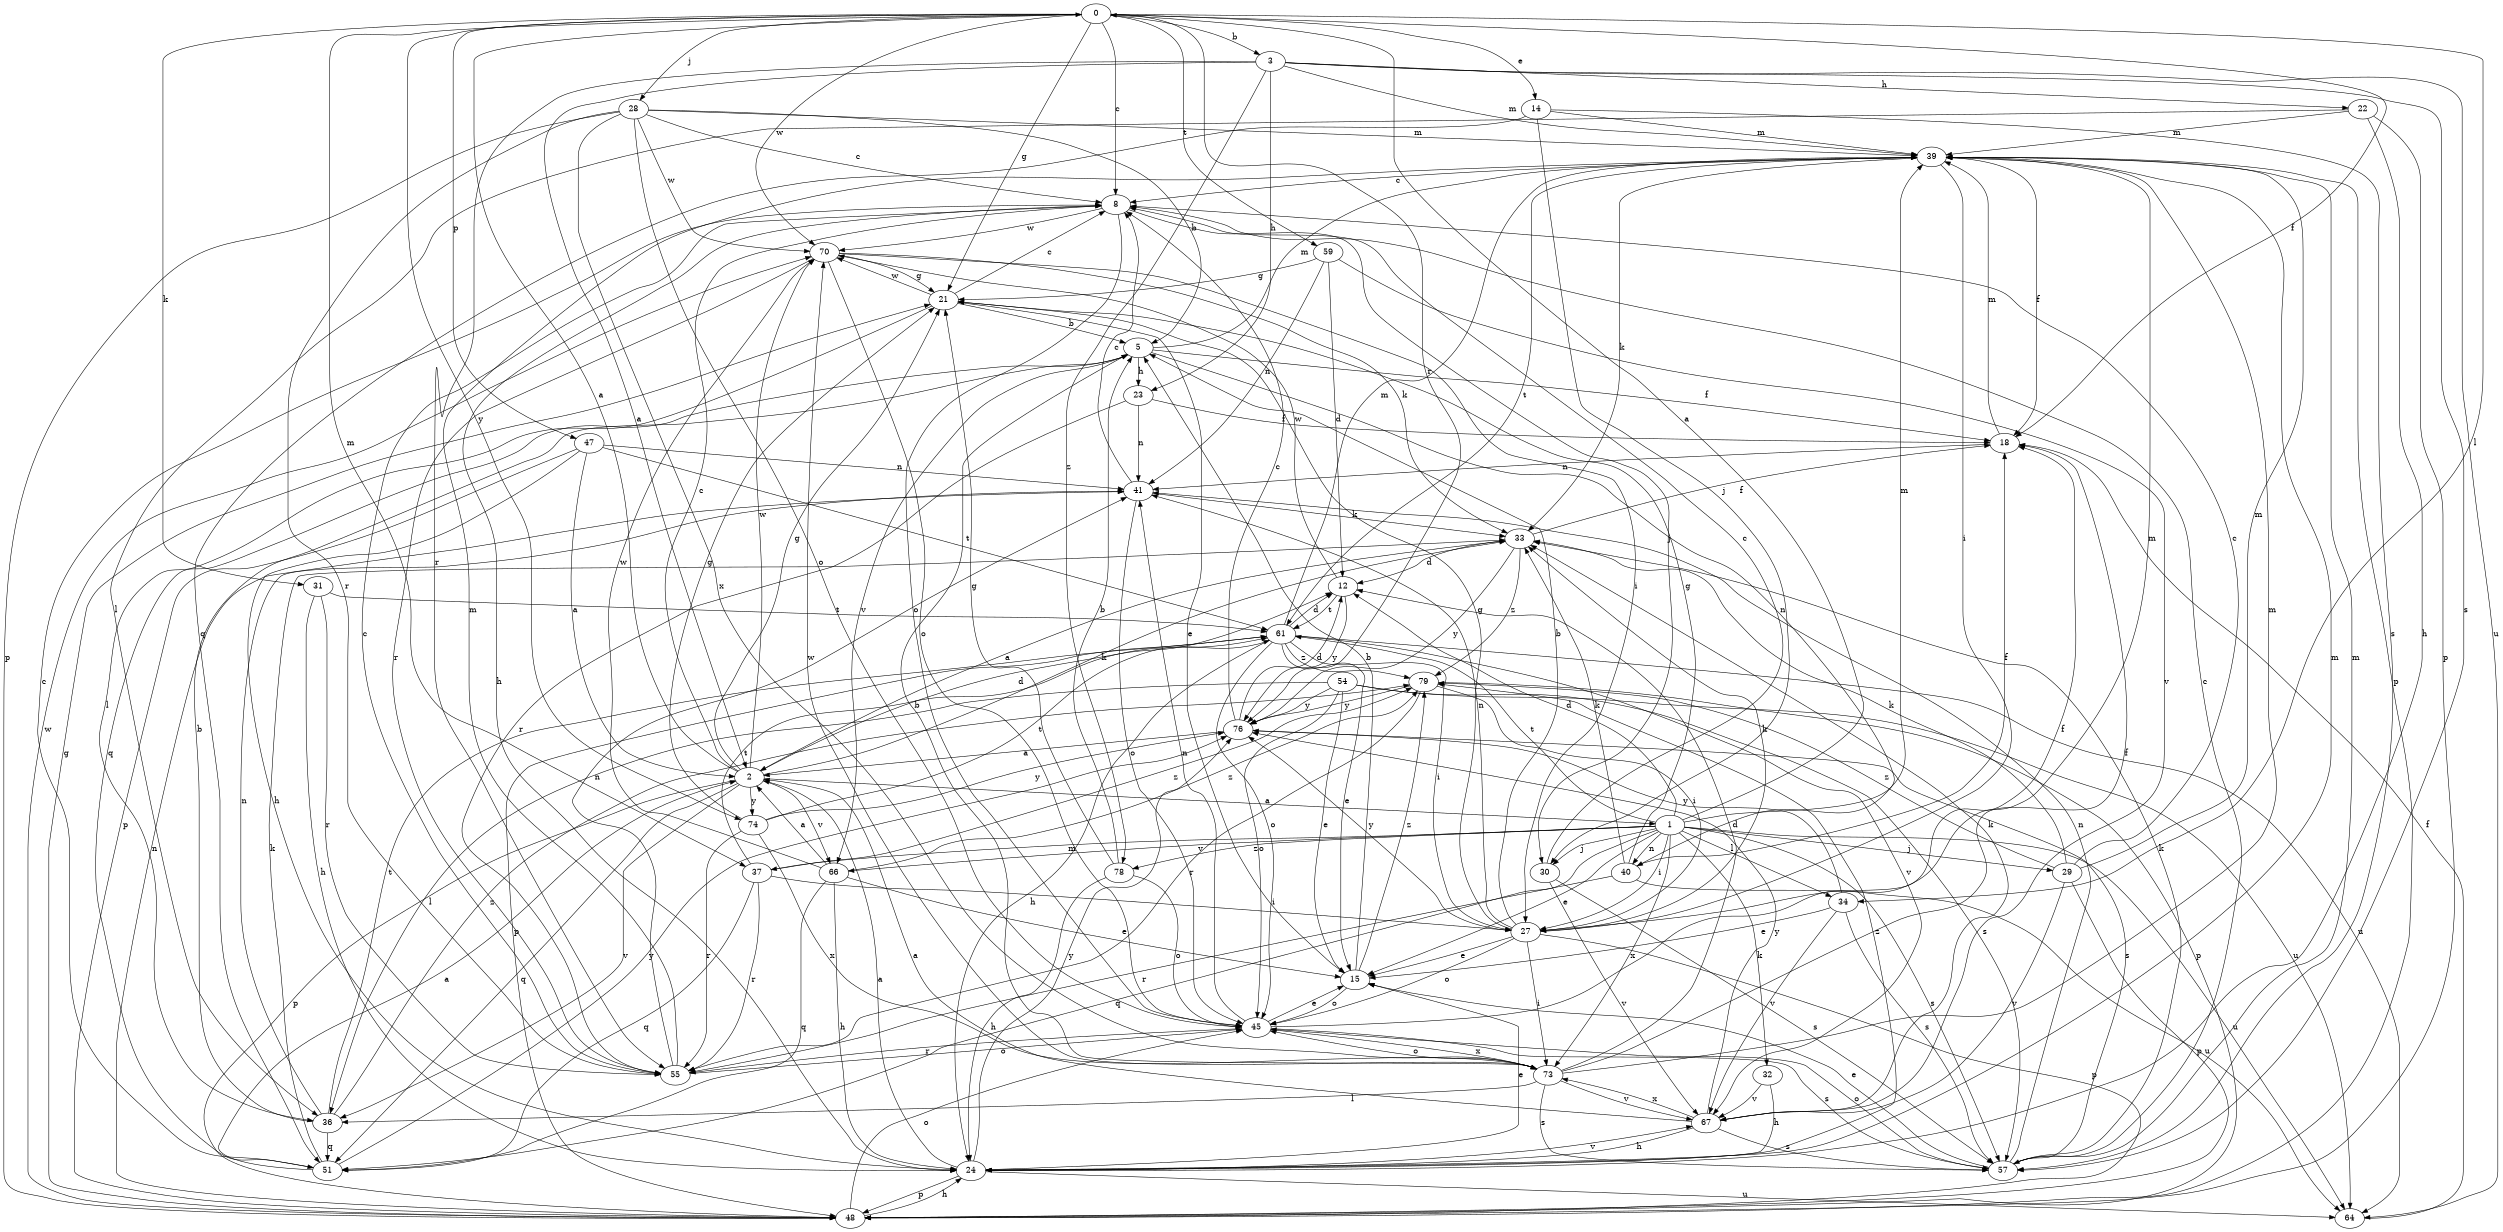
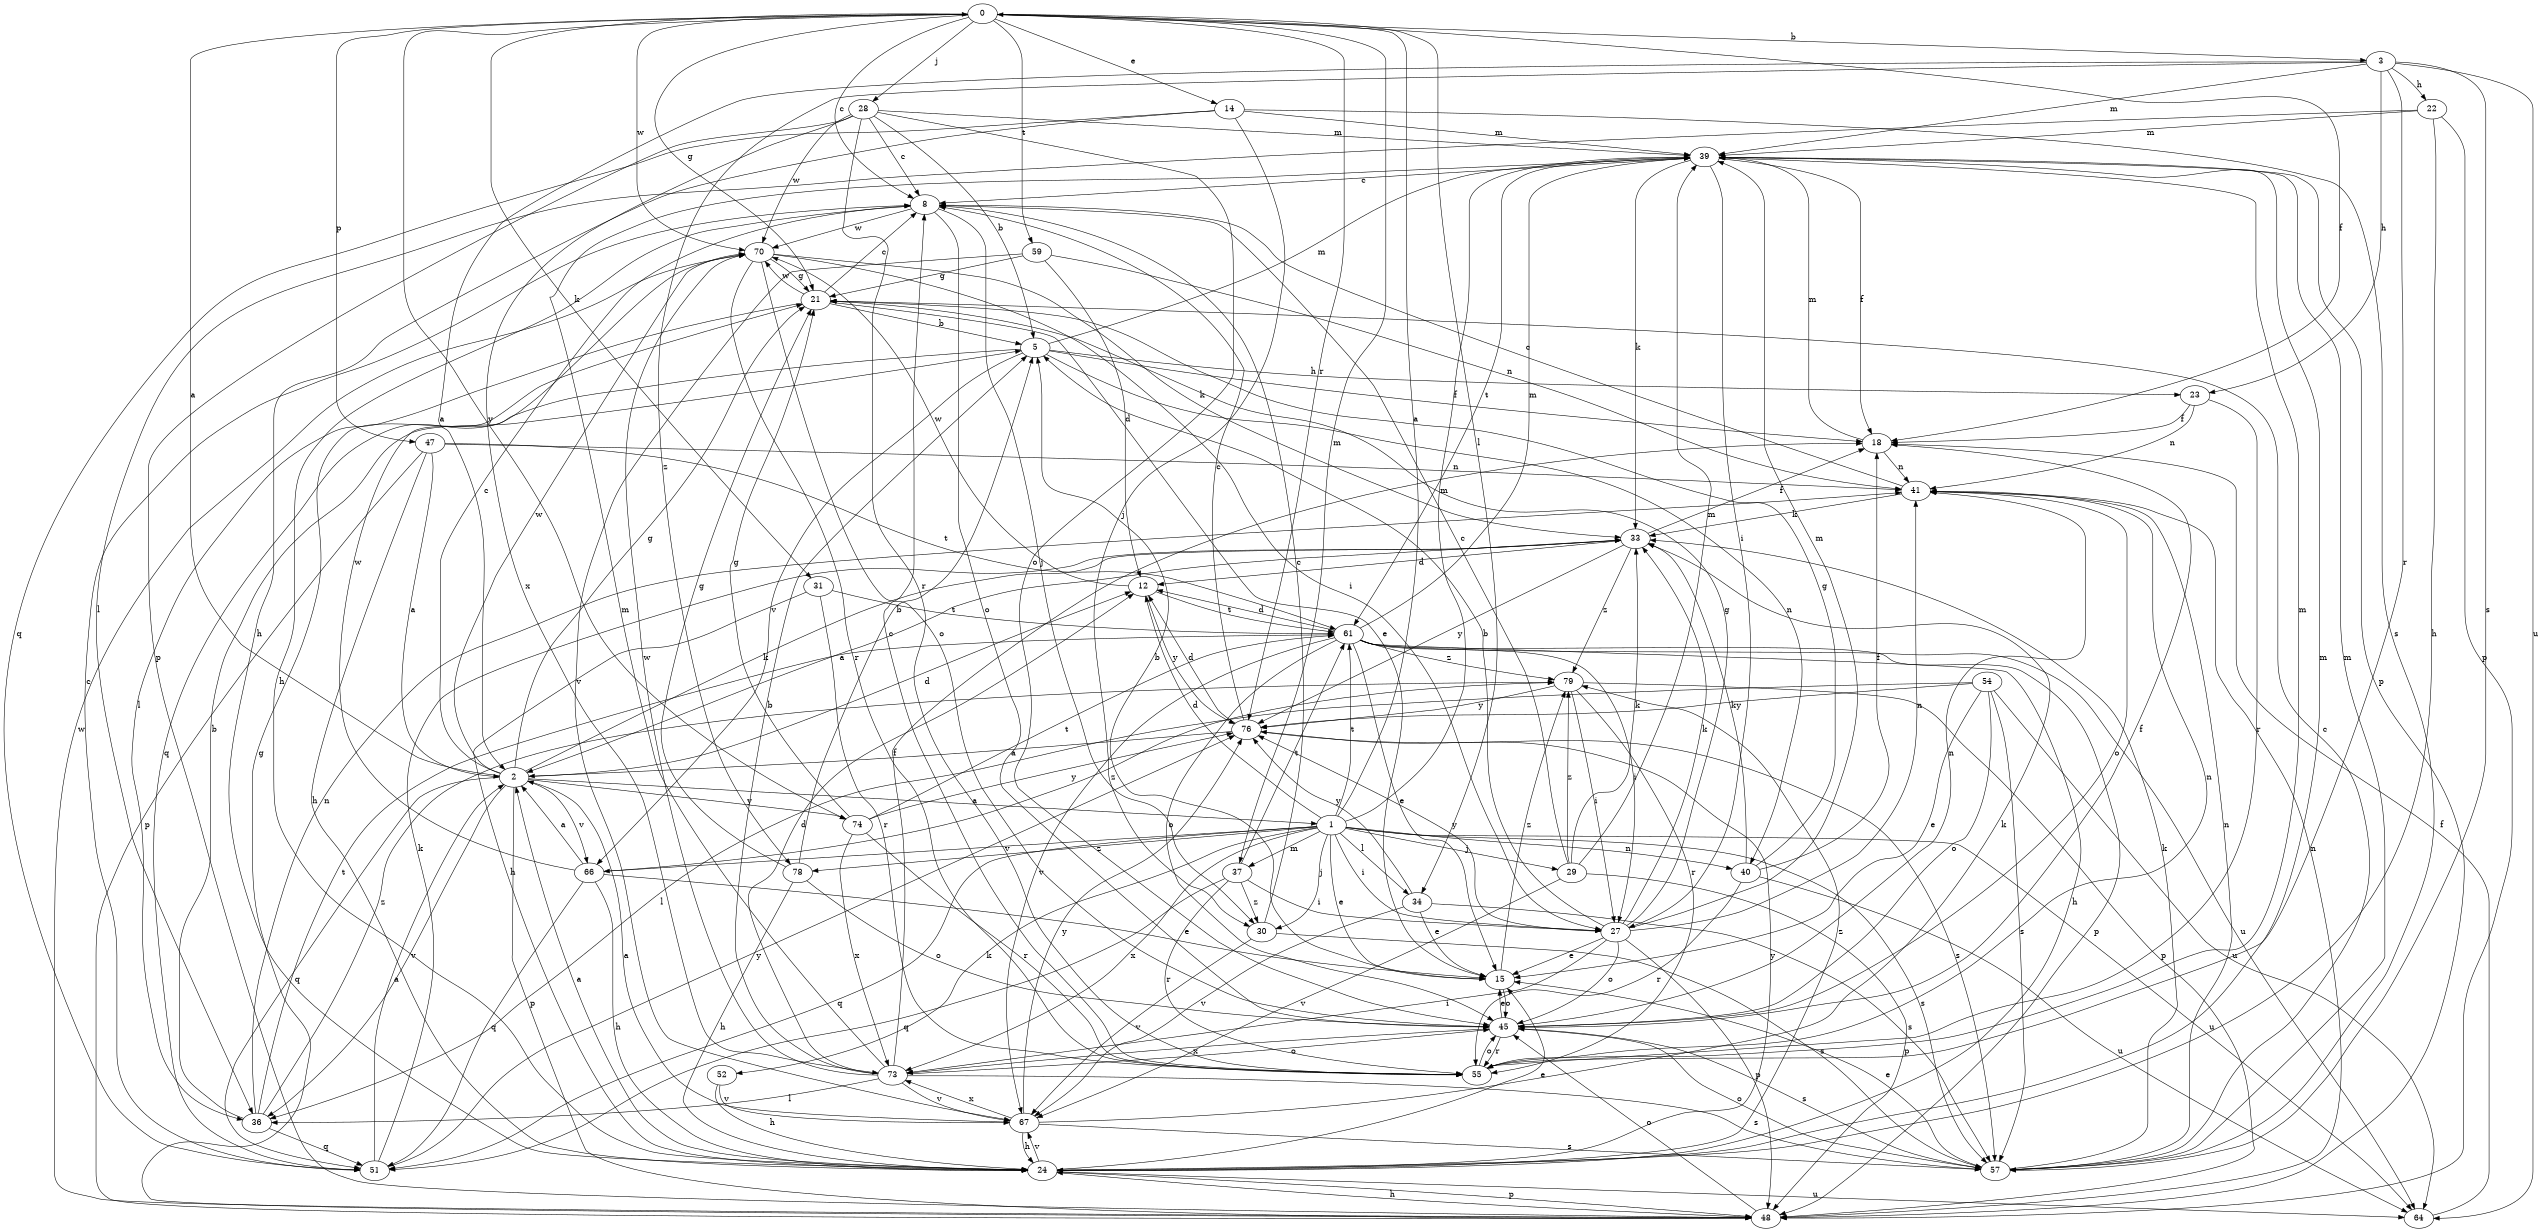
(2050, 416) -> (2055, 360)
none -> (268, 593)
(1109, 788) -> (1248, 900)
(1768, 1075) -> (722, 1075)
